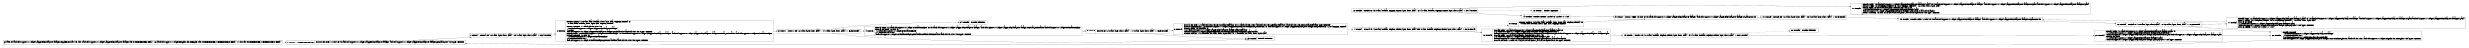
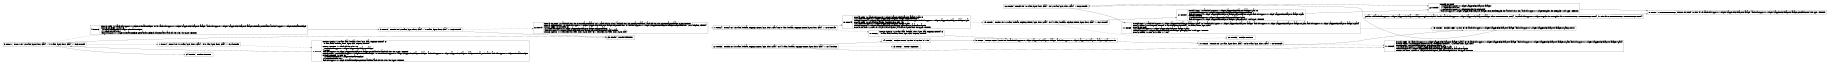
(443, 39) -> (121, 44)
